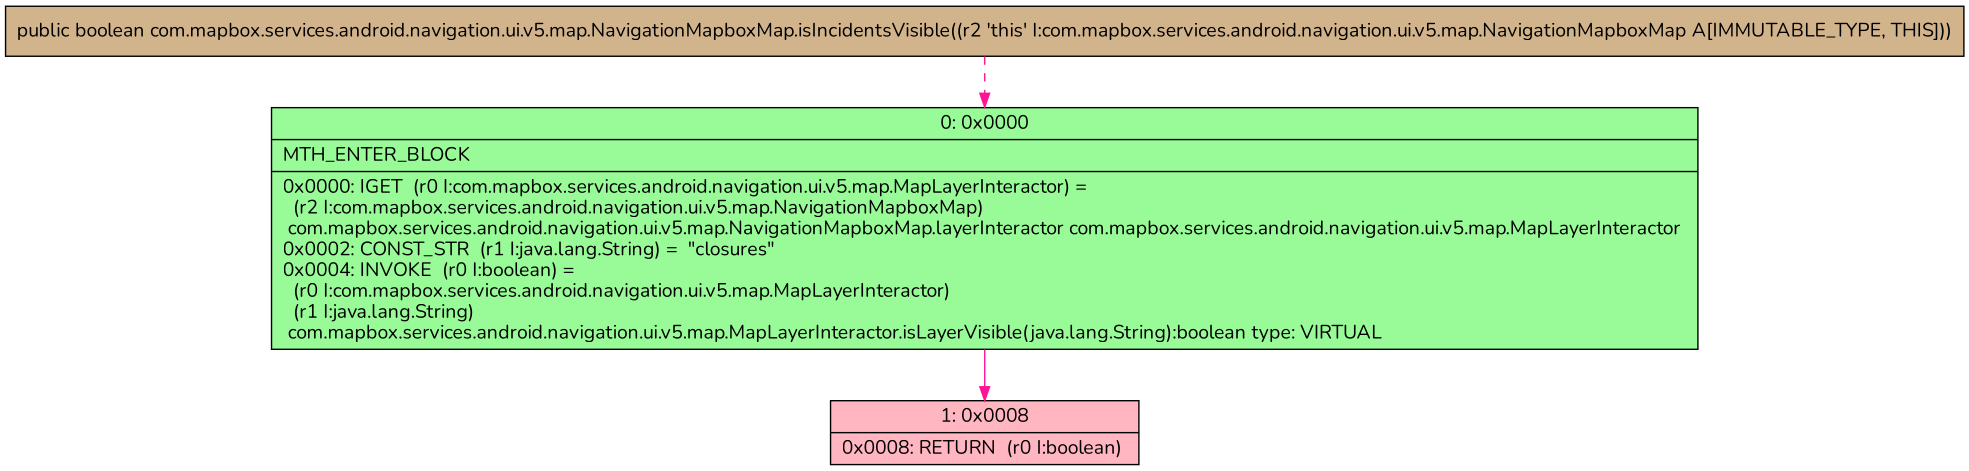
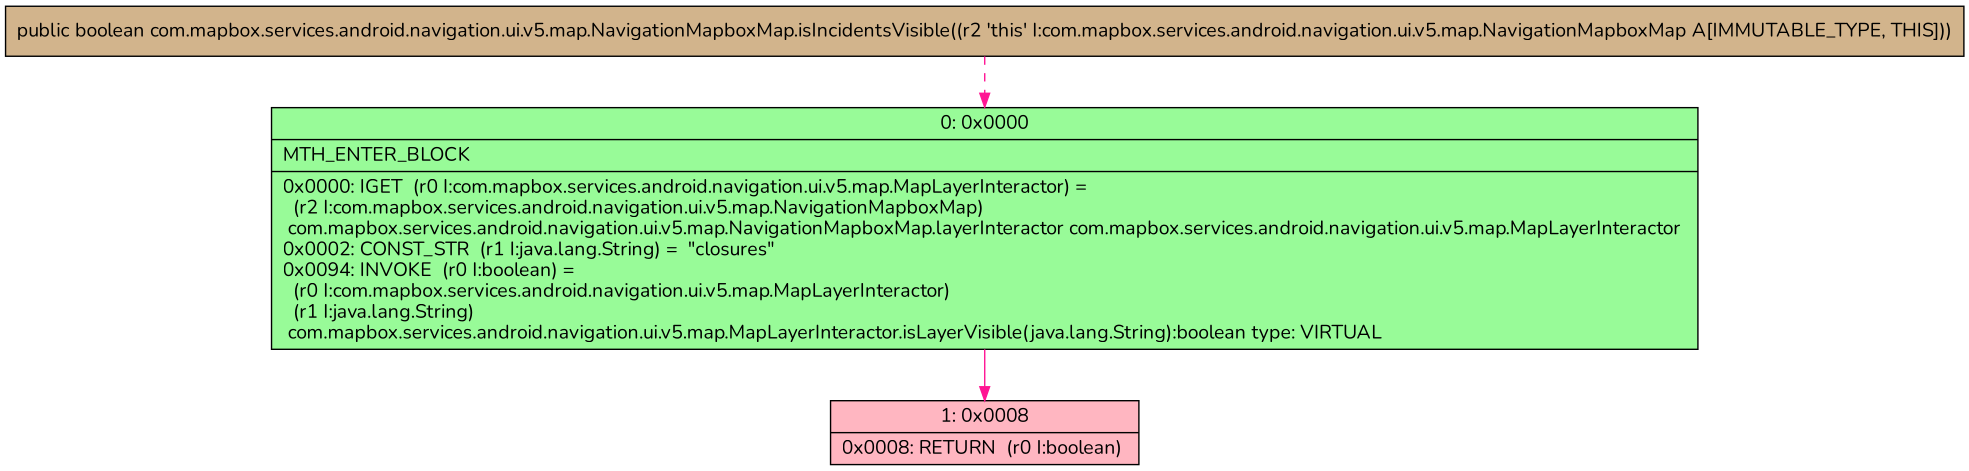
(431, 270) -> (431, 270)
